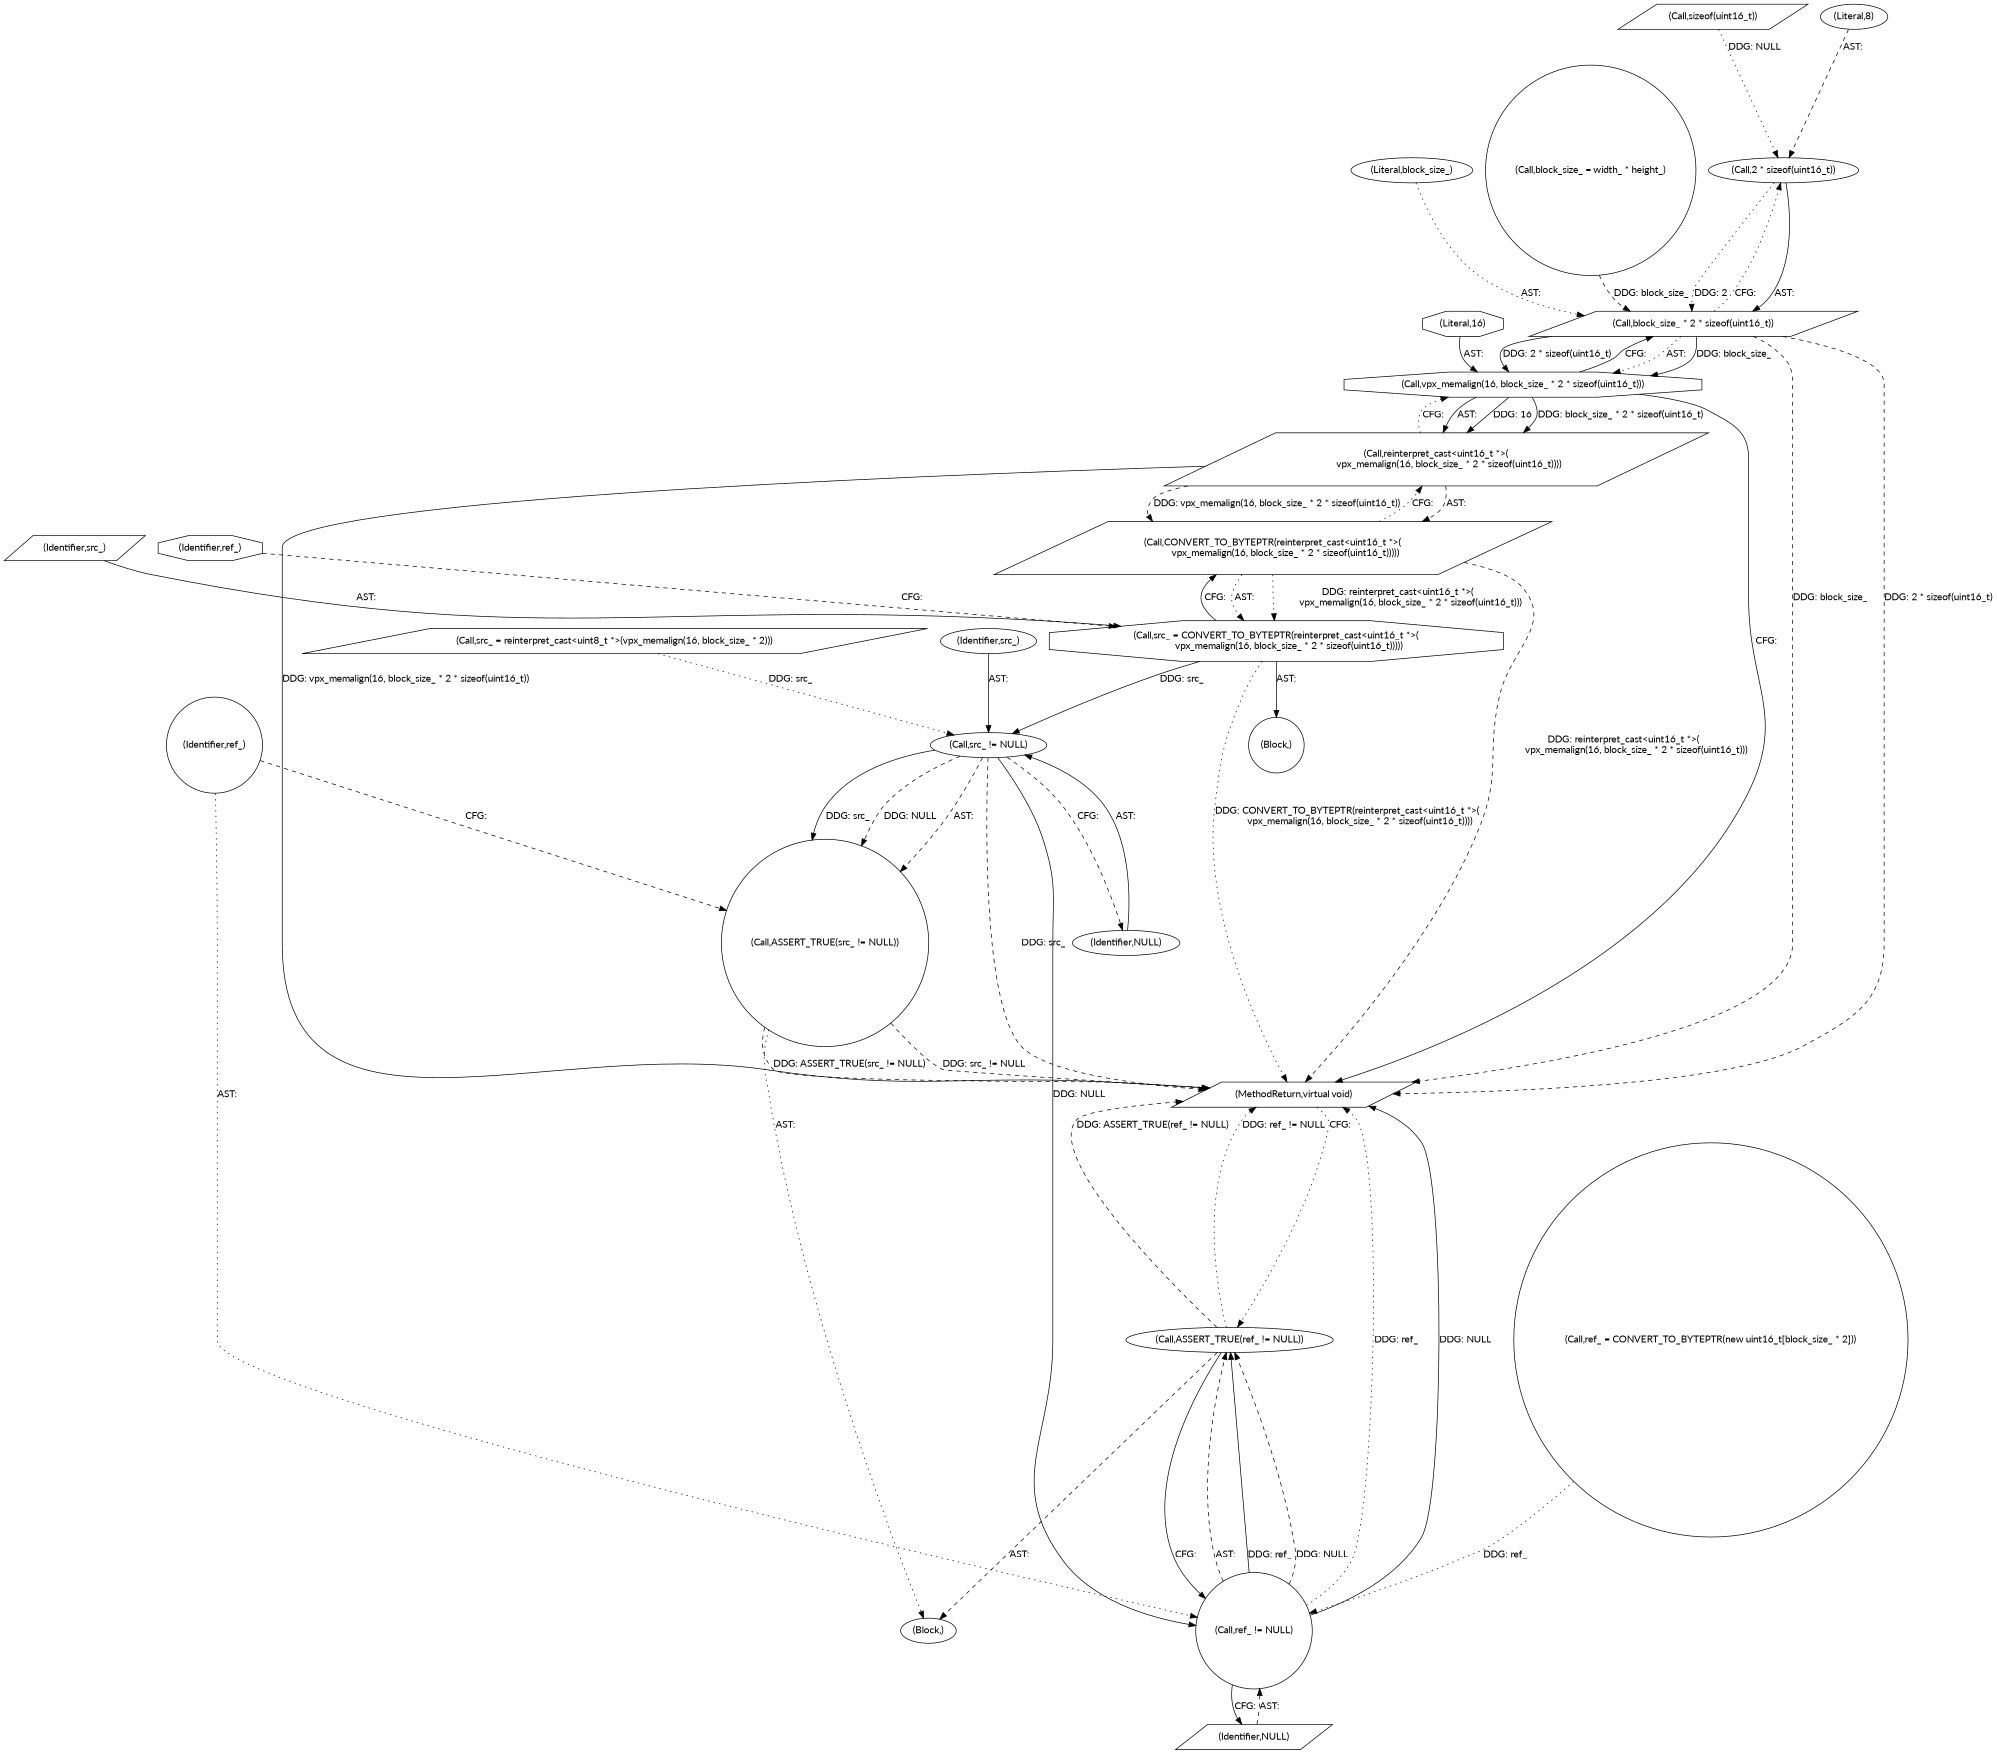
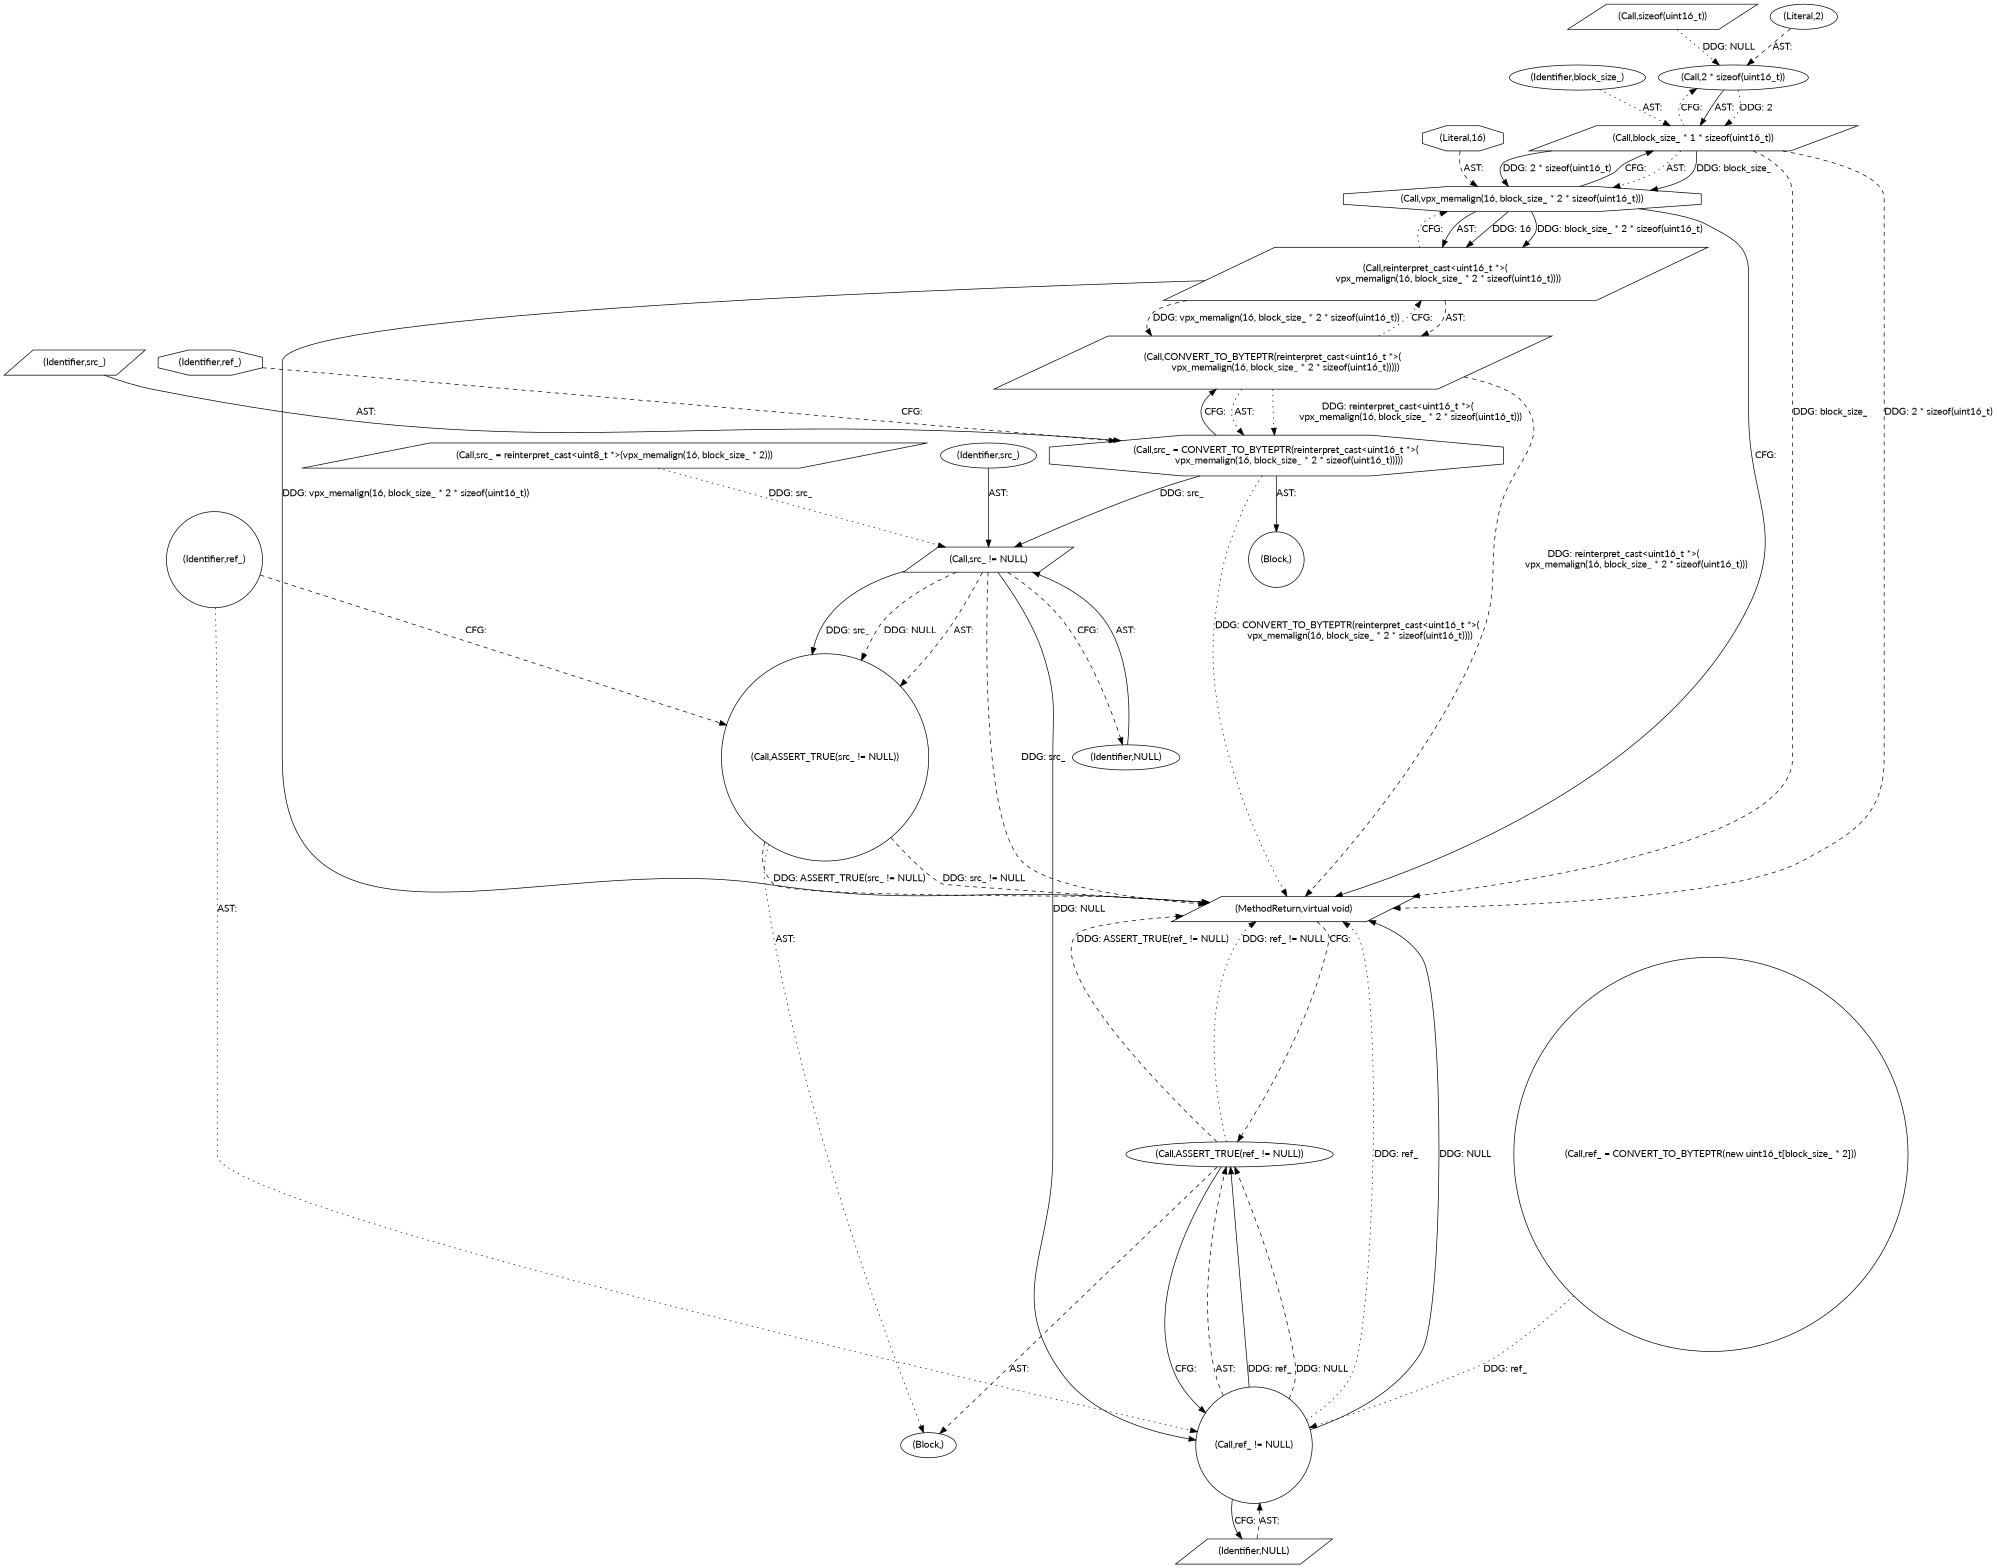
(1854, 17) -> (1804, 17)
(1412, 170) -> (1577, 78)
(1591, 170) -> none
(1693, 324) -> (1693, 138)
(1461, 354) -> (1461, 169)
(989, 745) -> (989, 560)
(1298, 1217) -> (1298, 1031)
